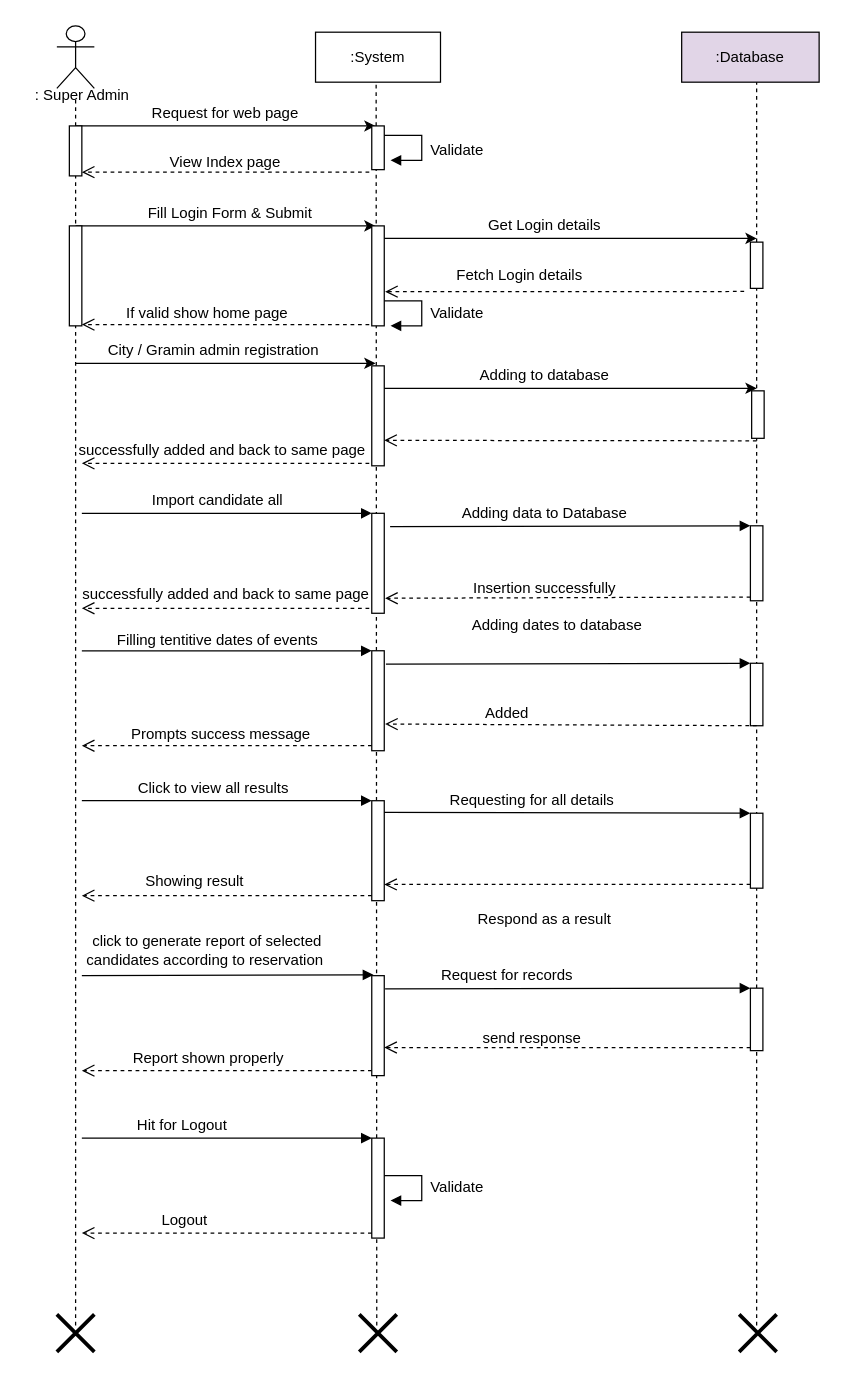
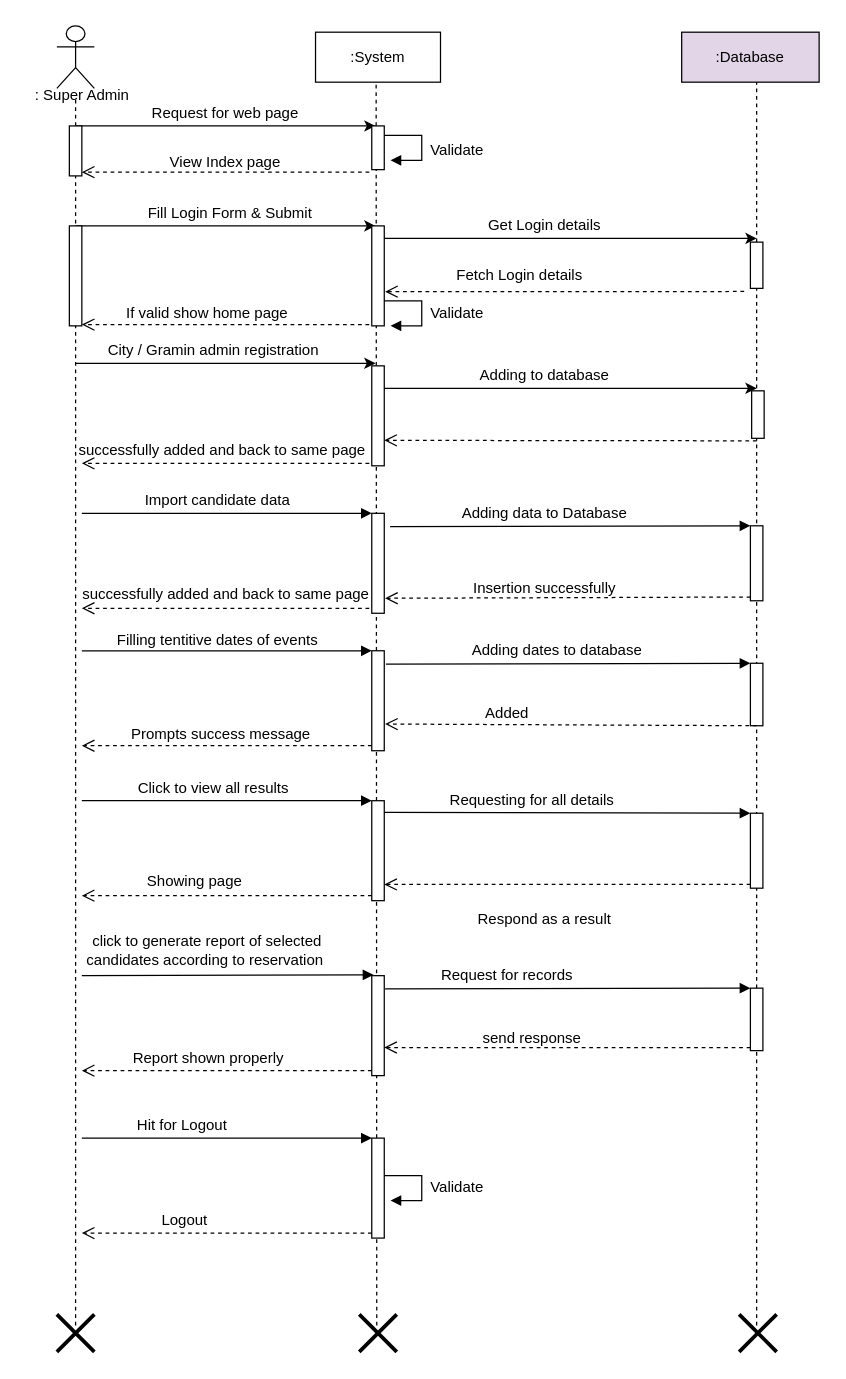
(220, 501) -> (220, 501)
(557, 626) -> (557, 651)
(195, 882) -> (195, 882)
